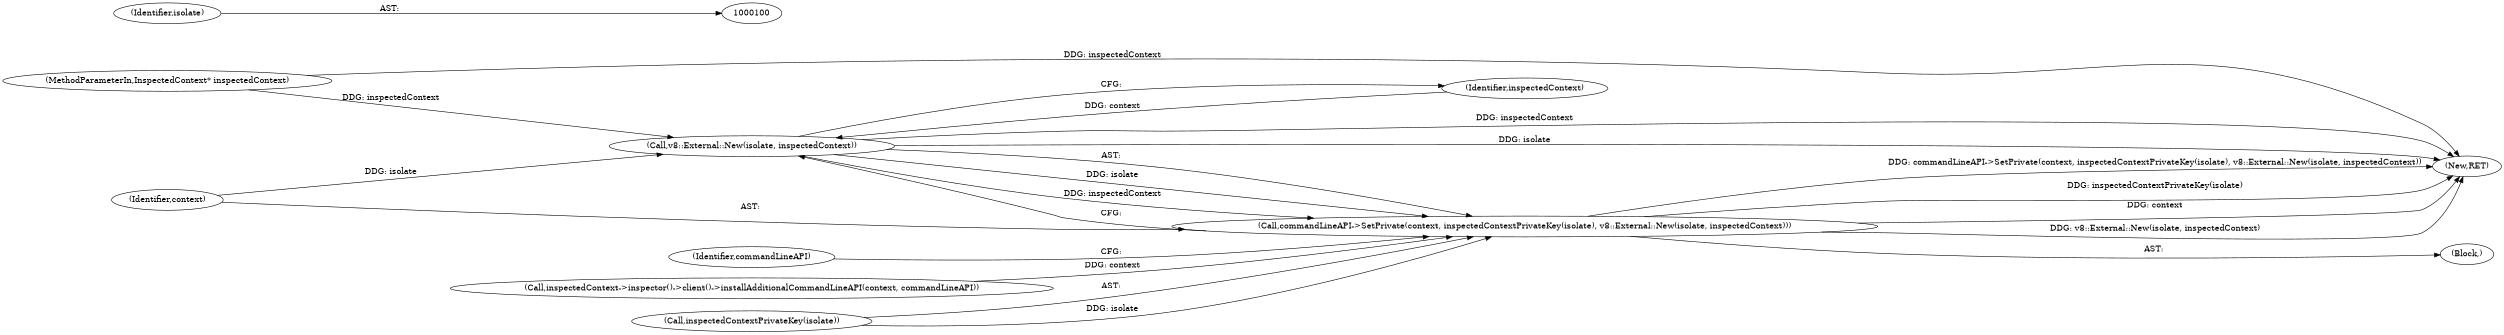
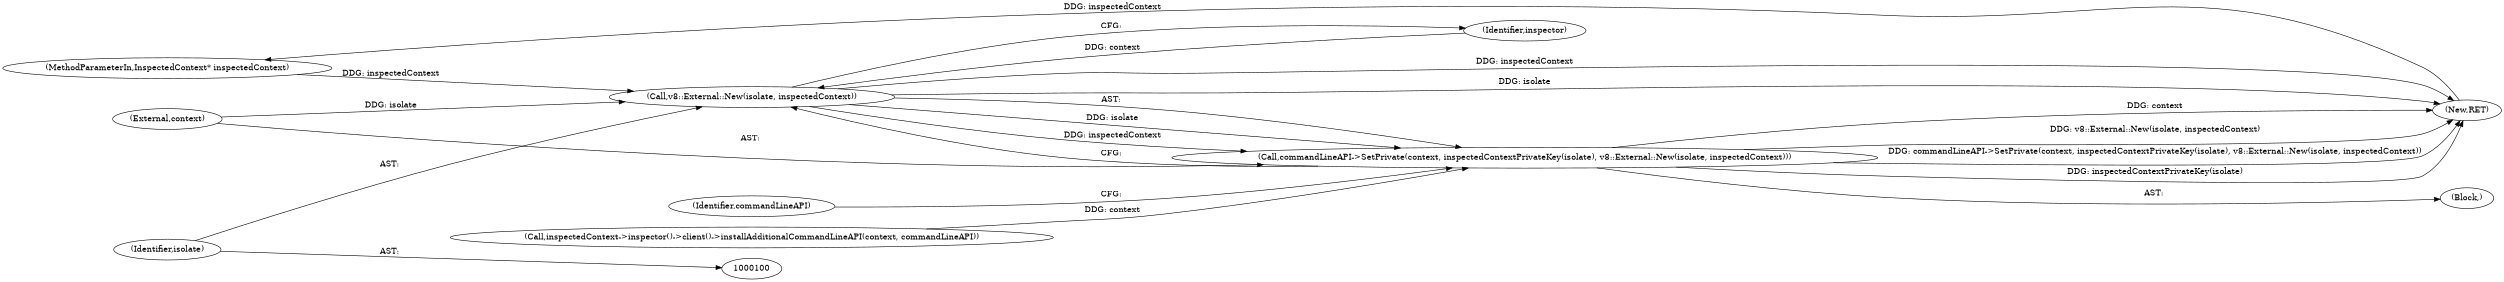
(1391, 60) -> (1376, 7)
(1525, 88) -> (1525, 31)
none -> (443, 166)
(167, 200) -> (167, 119)
(752, 321) -> none
